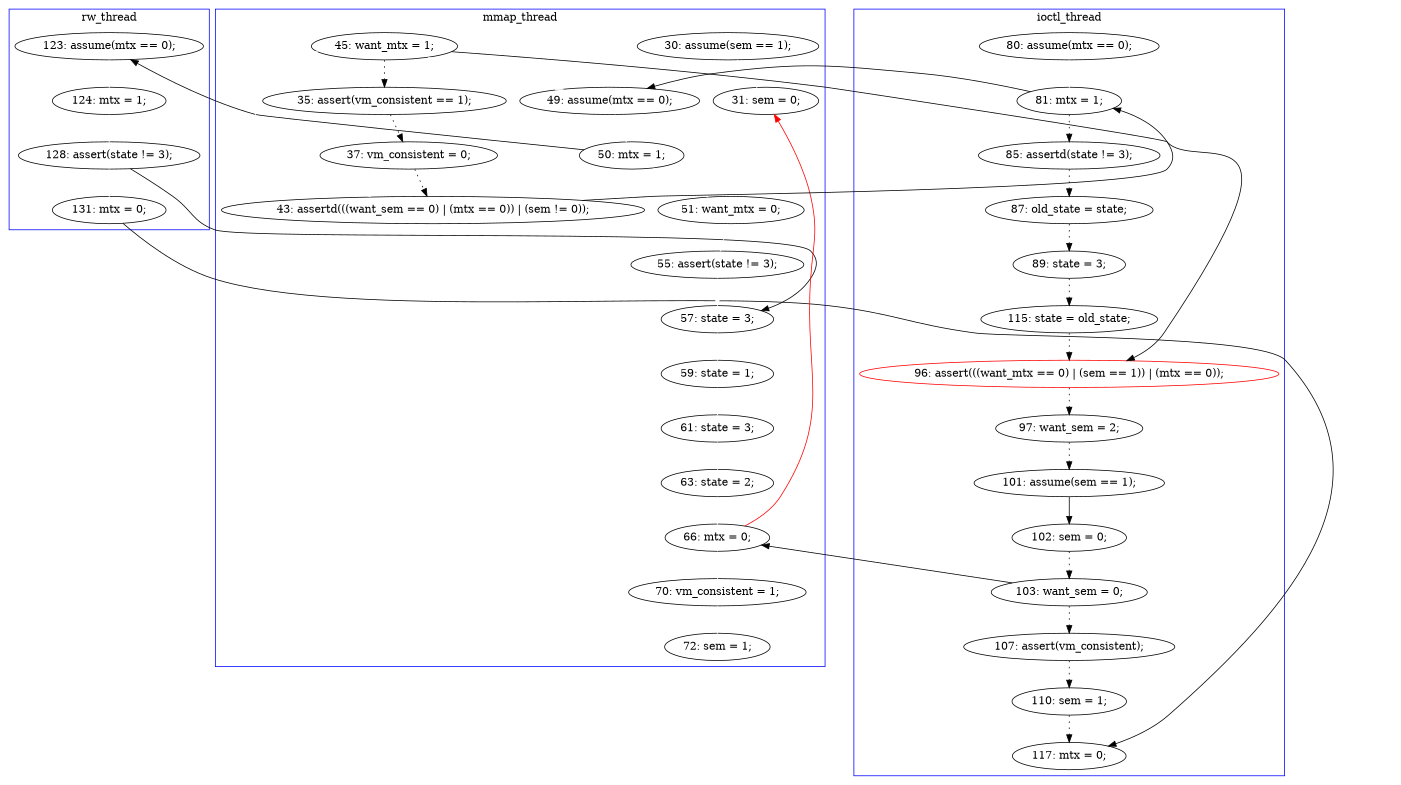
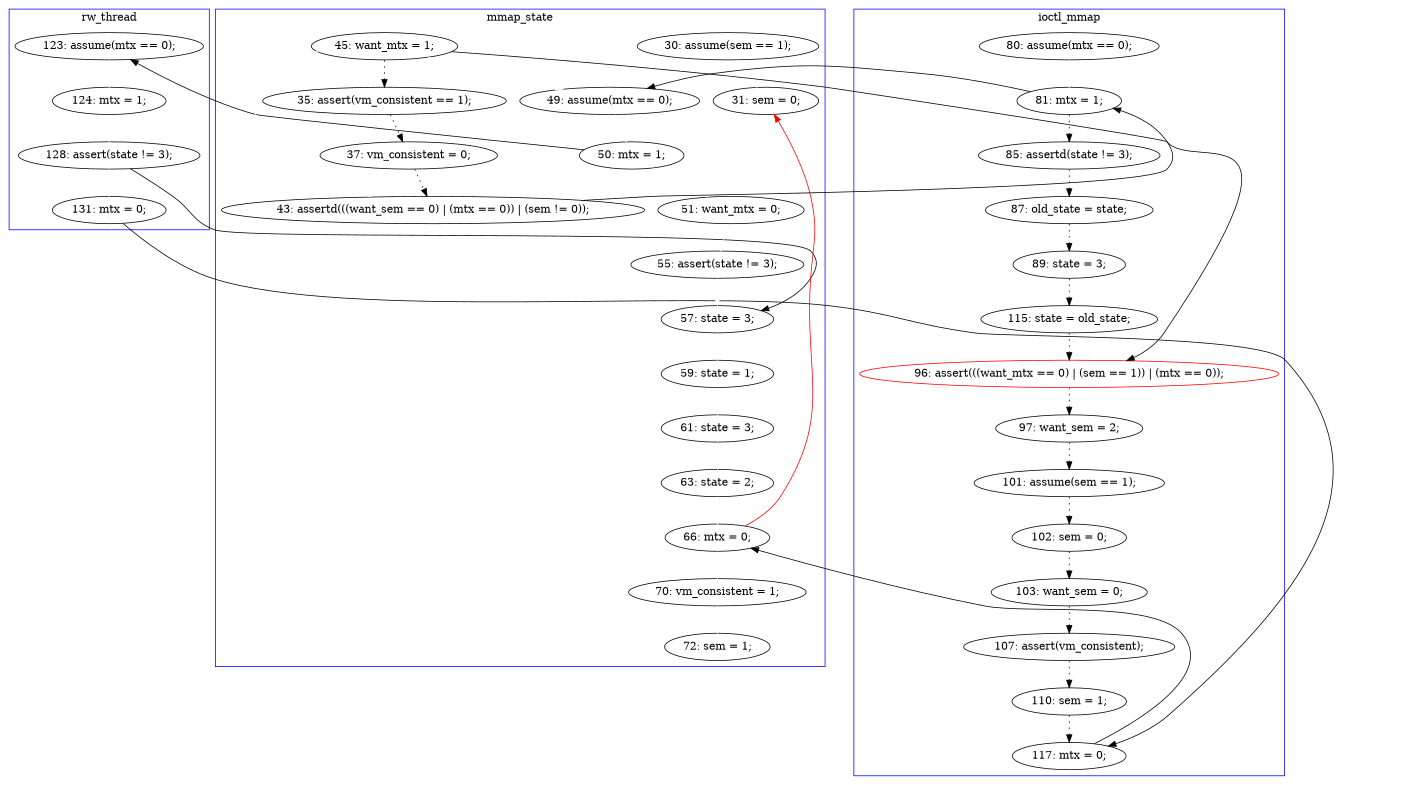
(520, 18) -> (520, 18)
(1069, 18) -> (1069, 18)
(1069, 507) -> (1069, 507)
(891, 565) -> (1049, 609)
